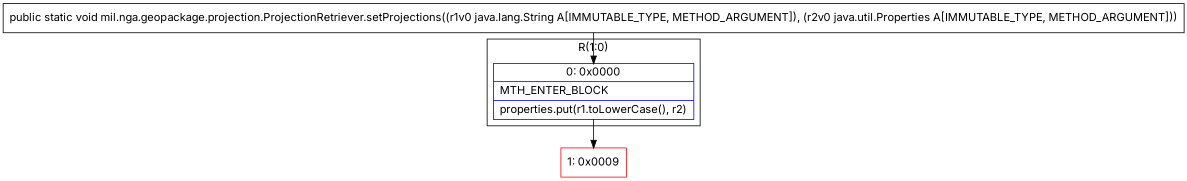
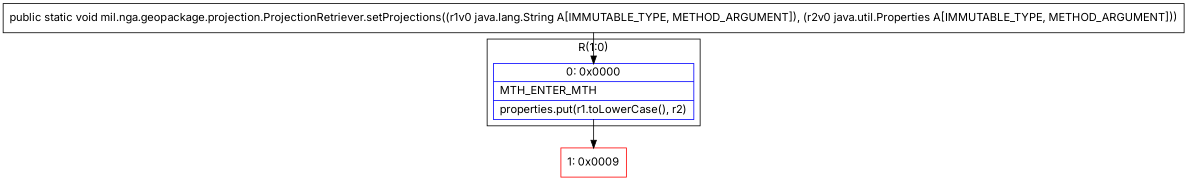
(555, 91) -> (549, 91)
